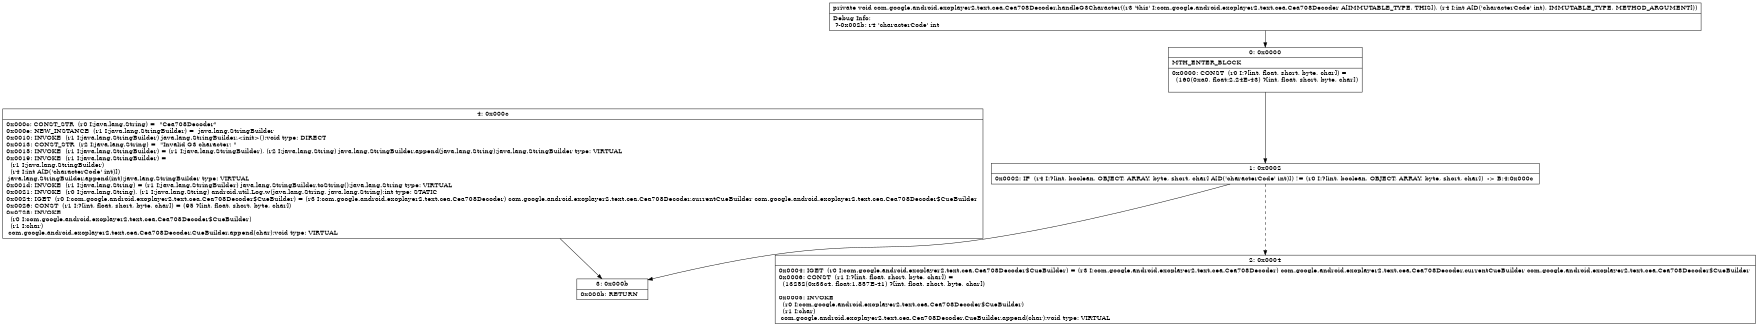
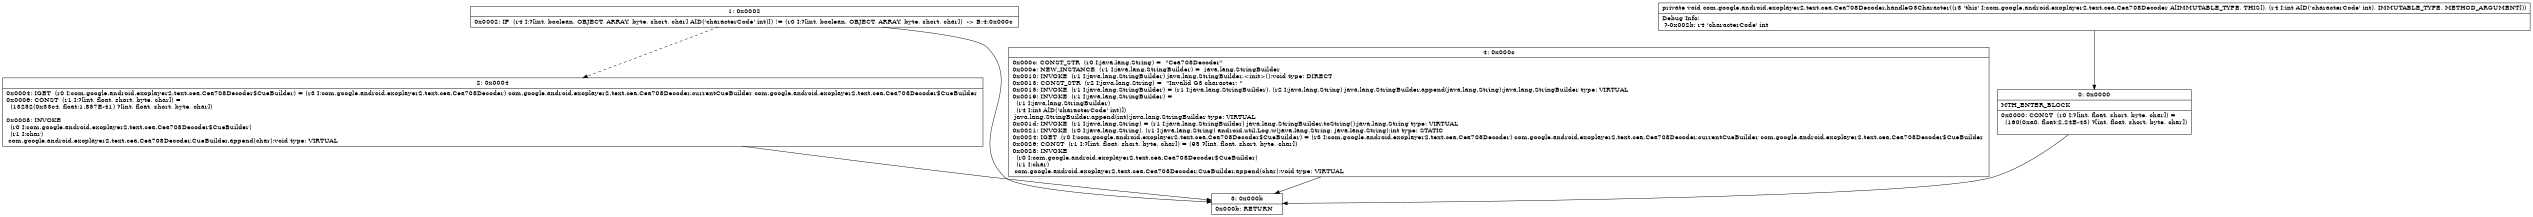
(1265, 125) -> (1684, 197)
none -> (974, 175)
(36, 213) -> (1042, 151)
(808, 298) -> (36, 120)
